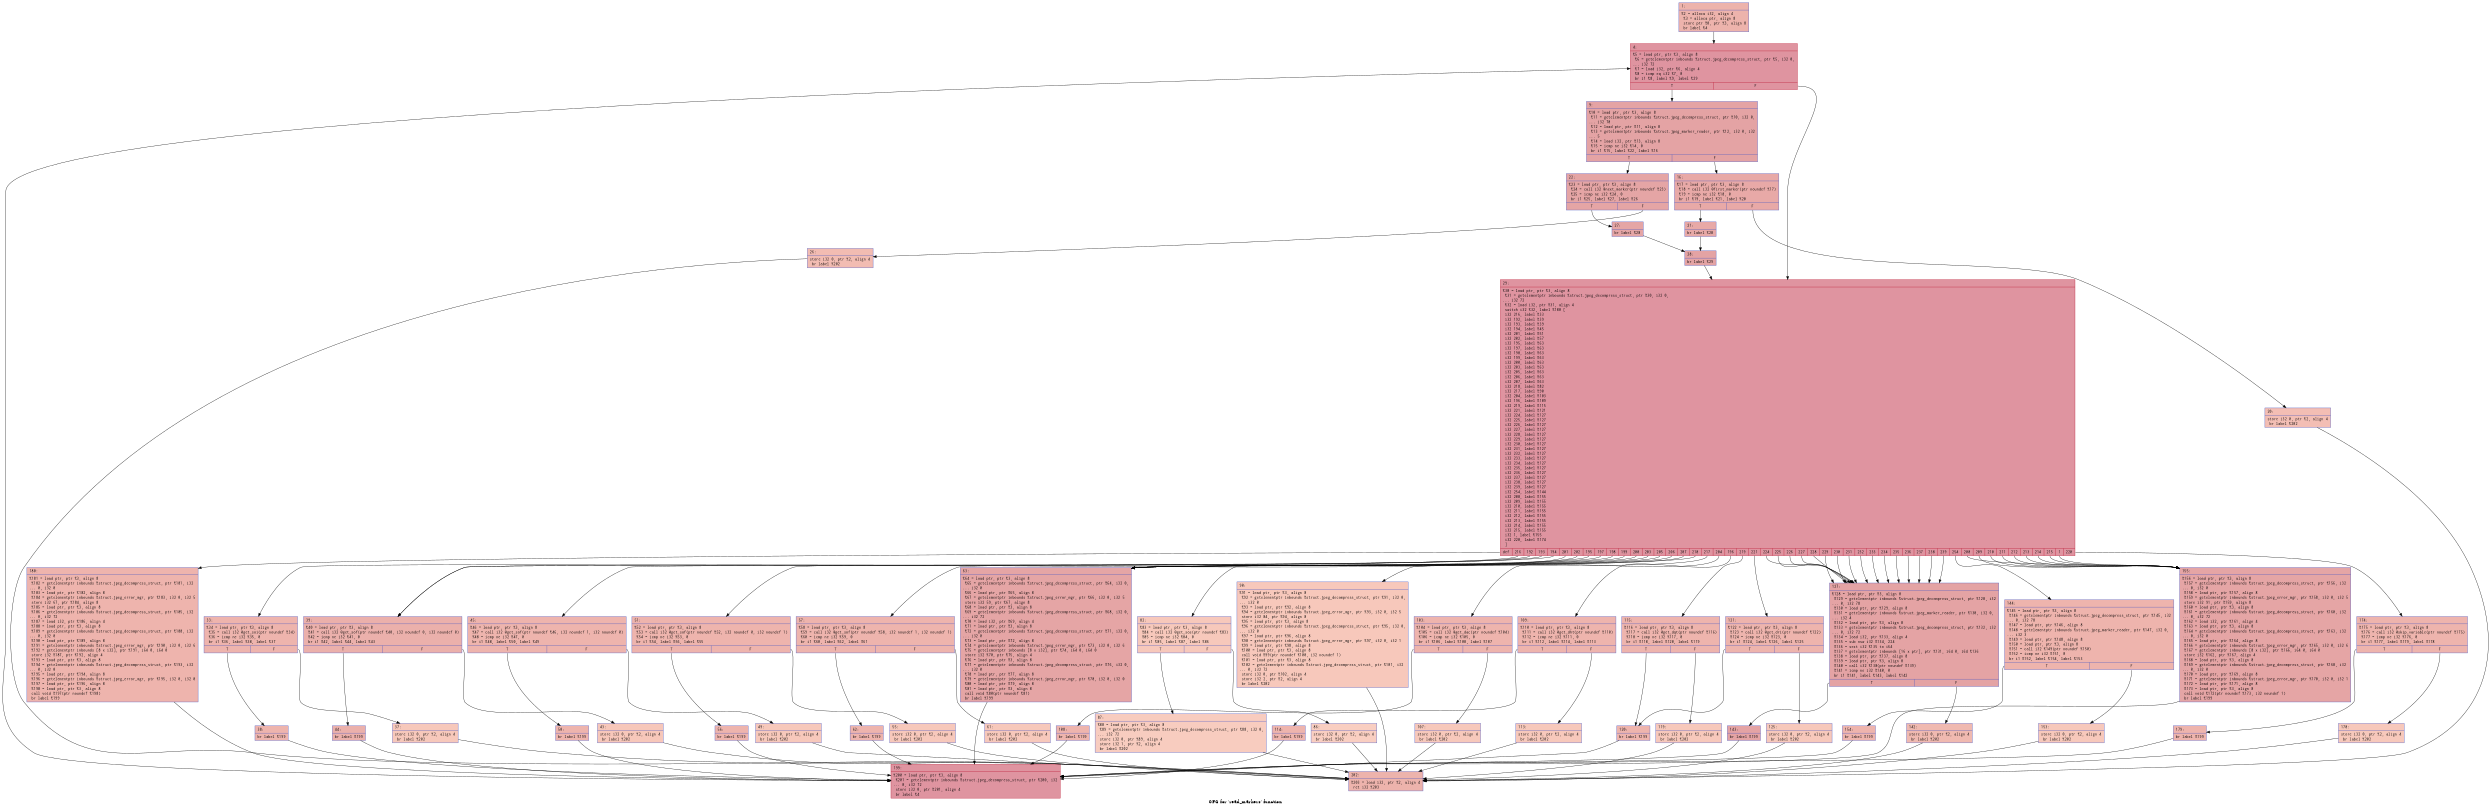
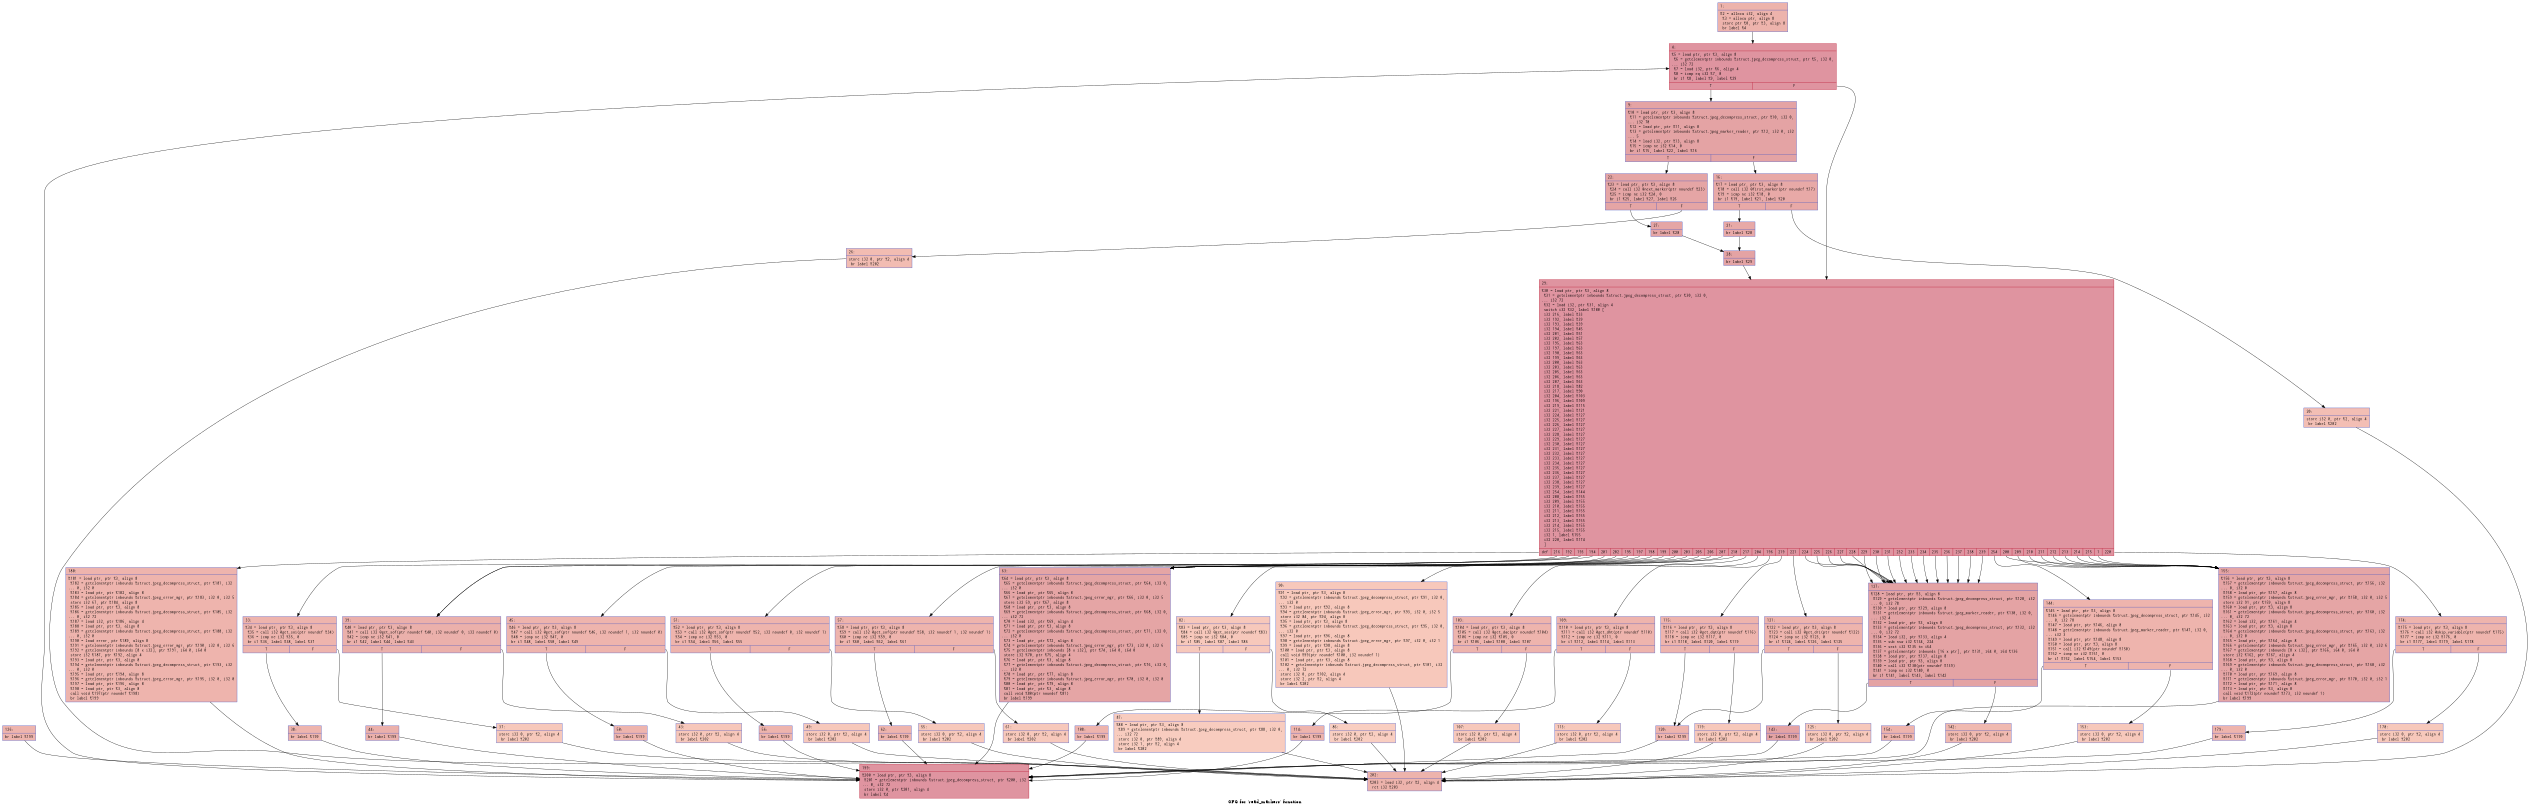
(67, 641) -> (108, 641)
none -> (19, 733)
